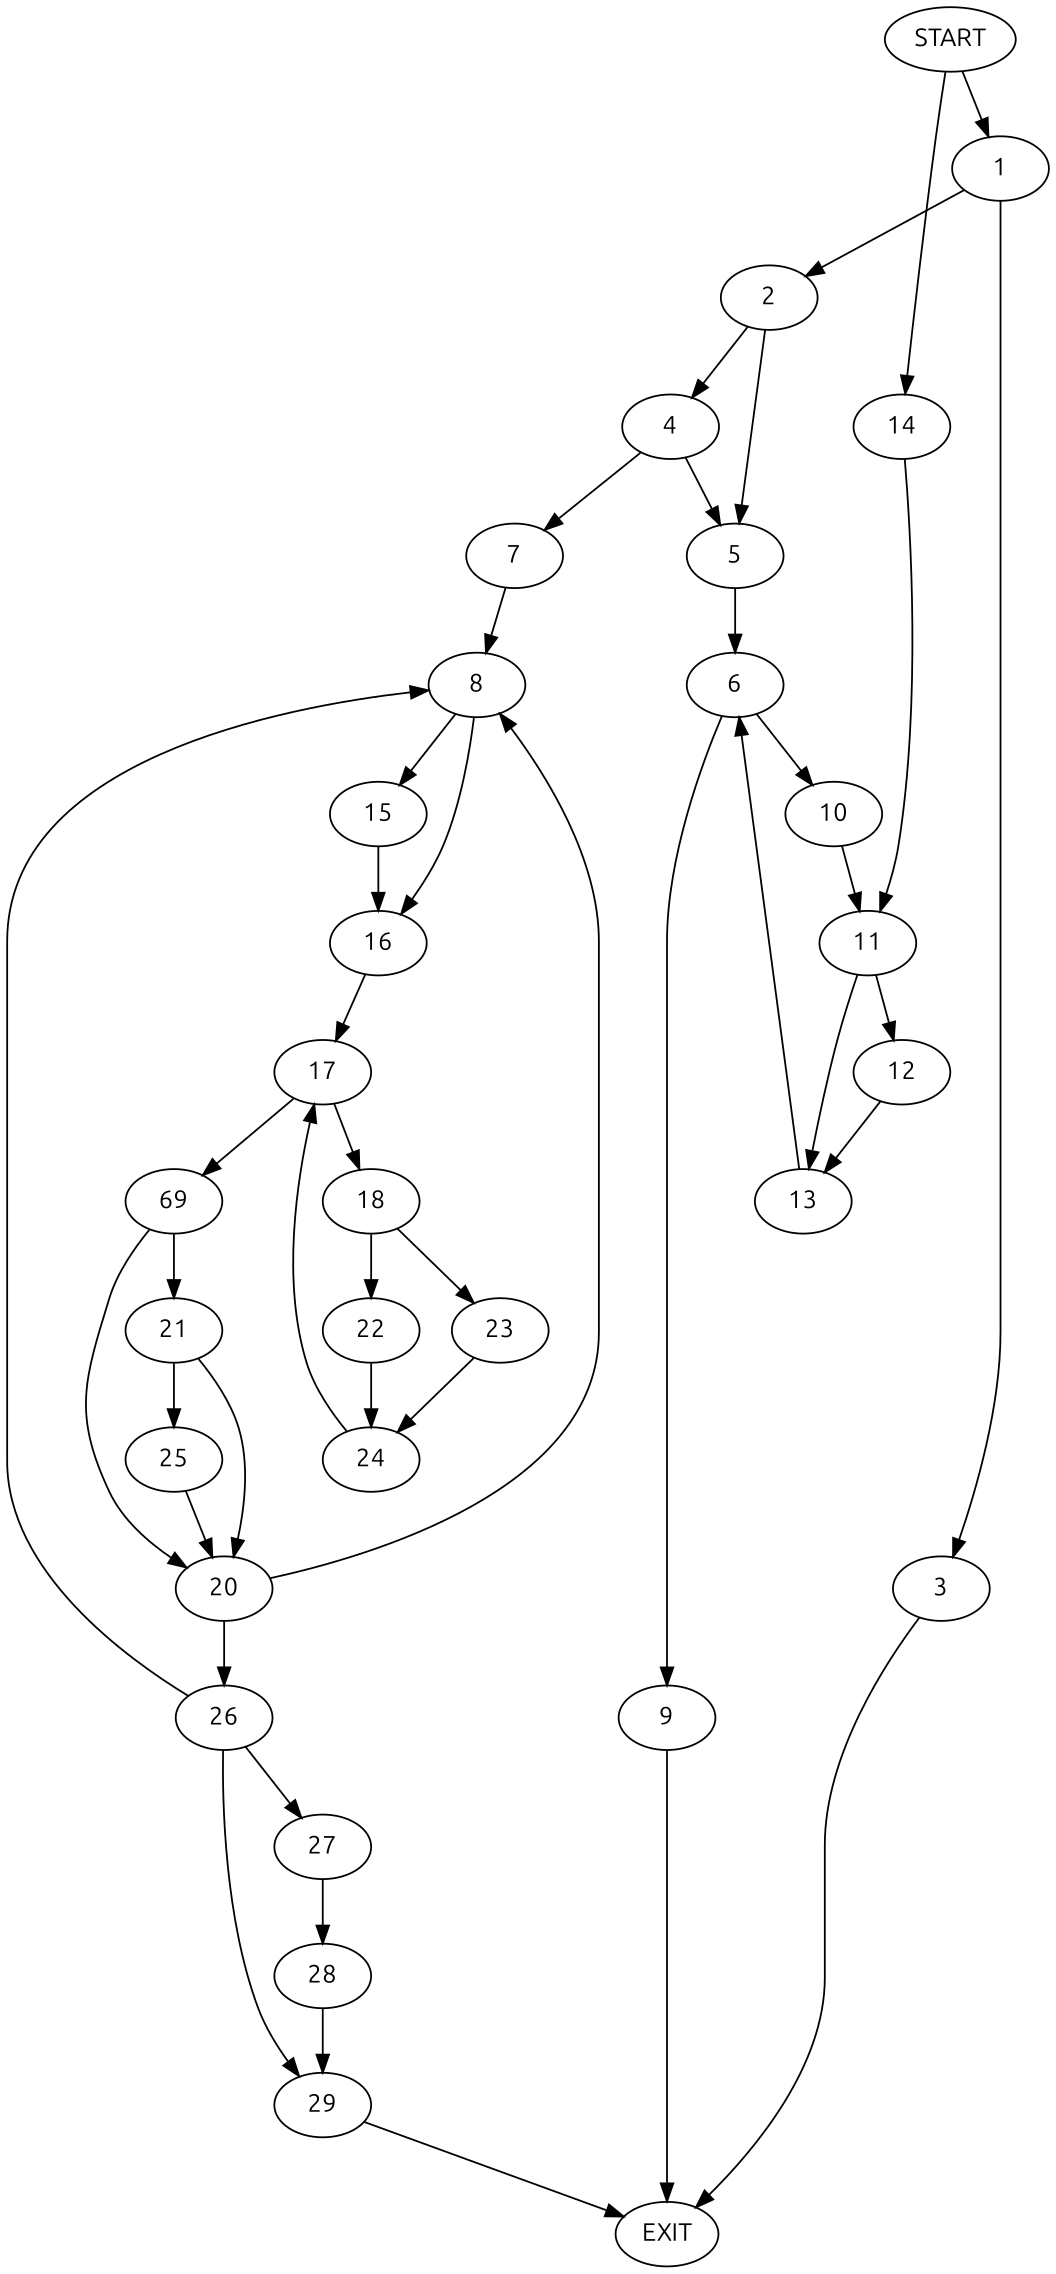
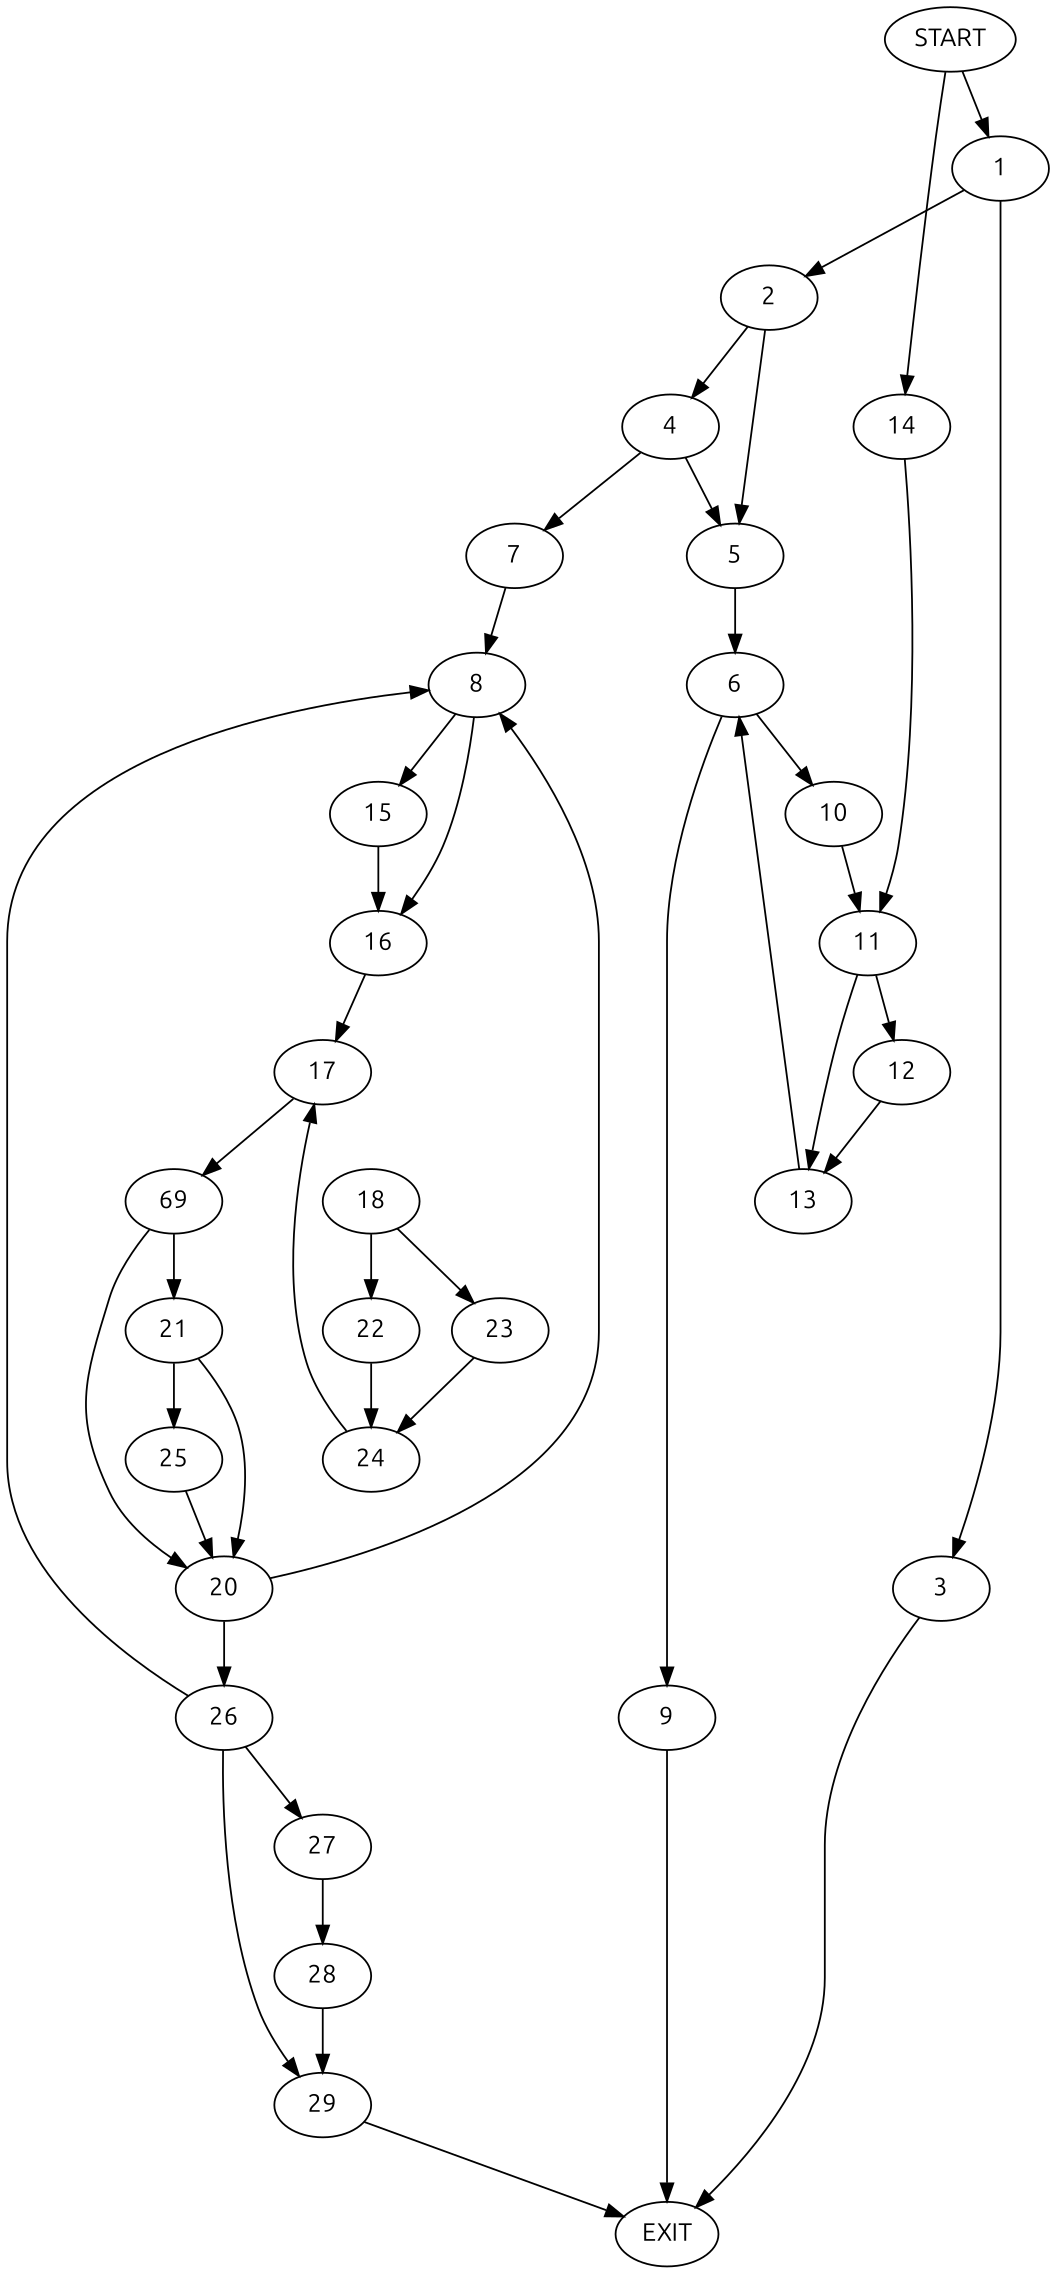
(344, 1128) -> none
